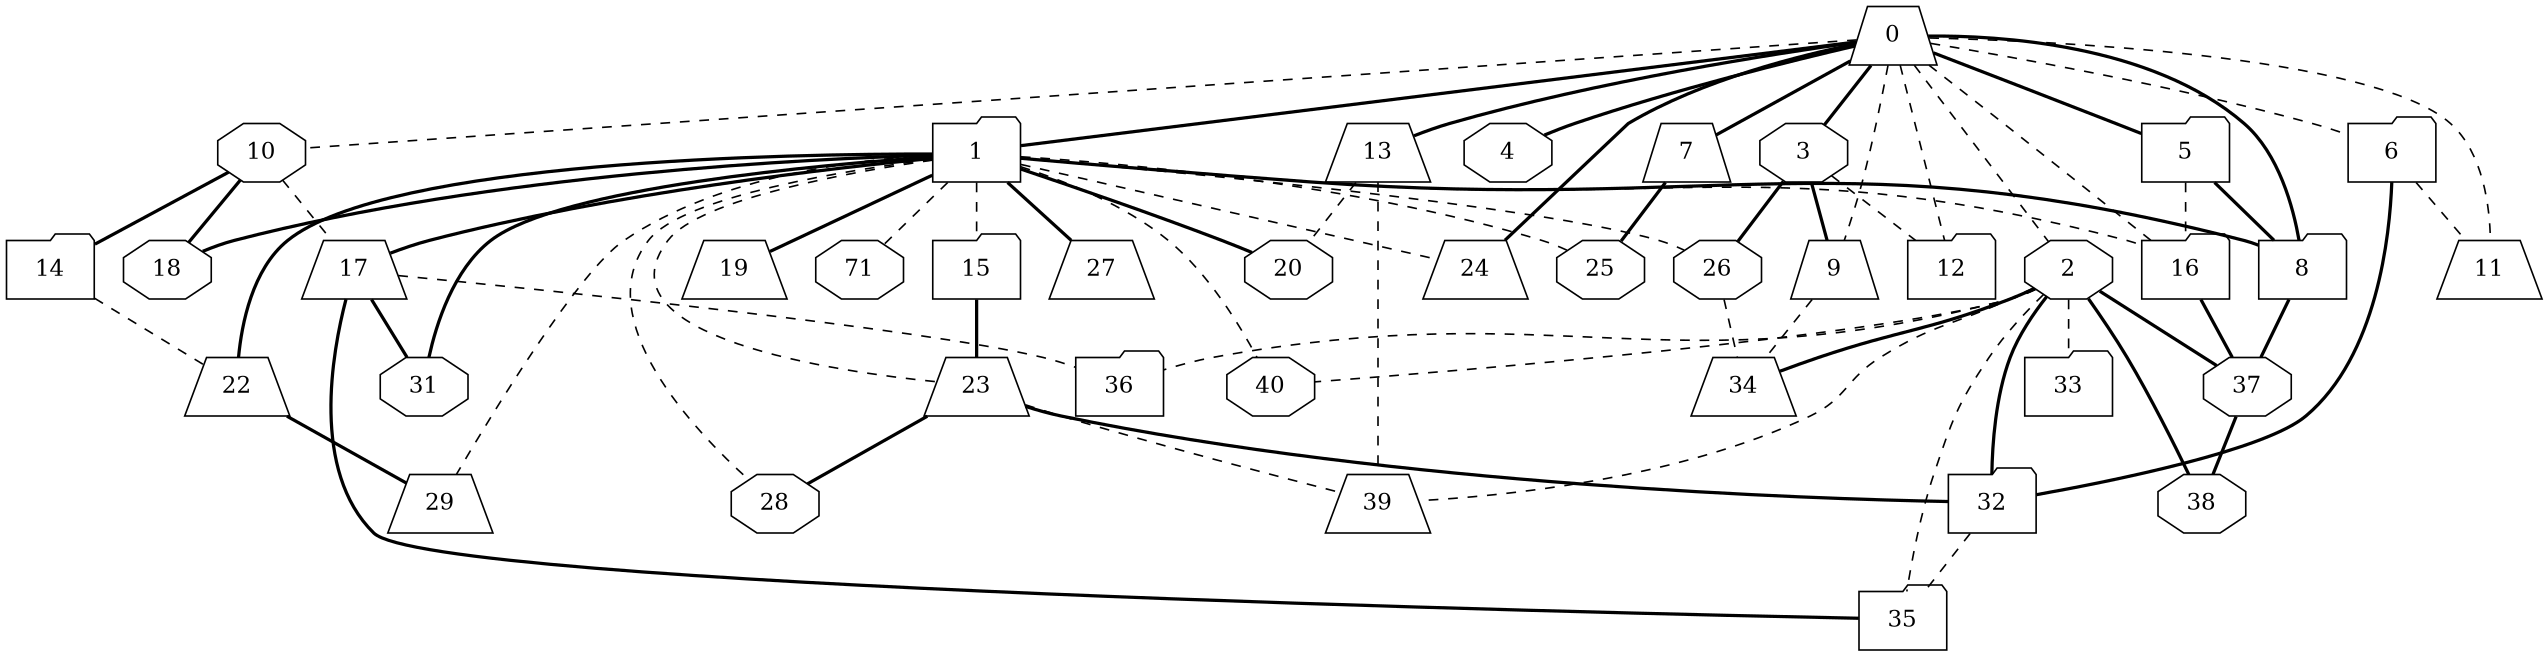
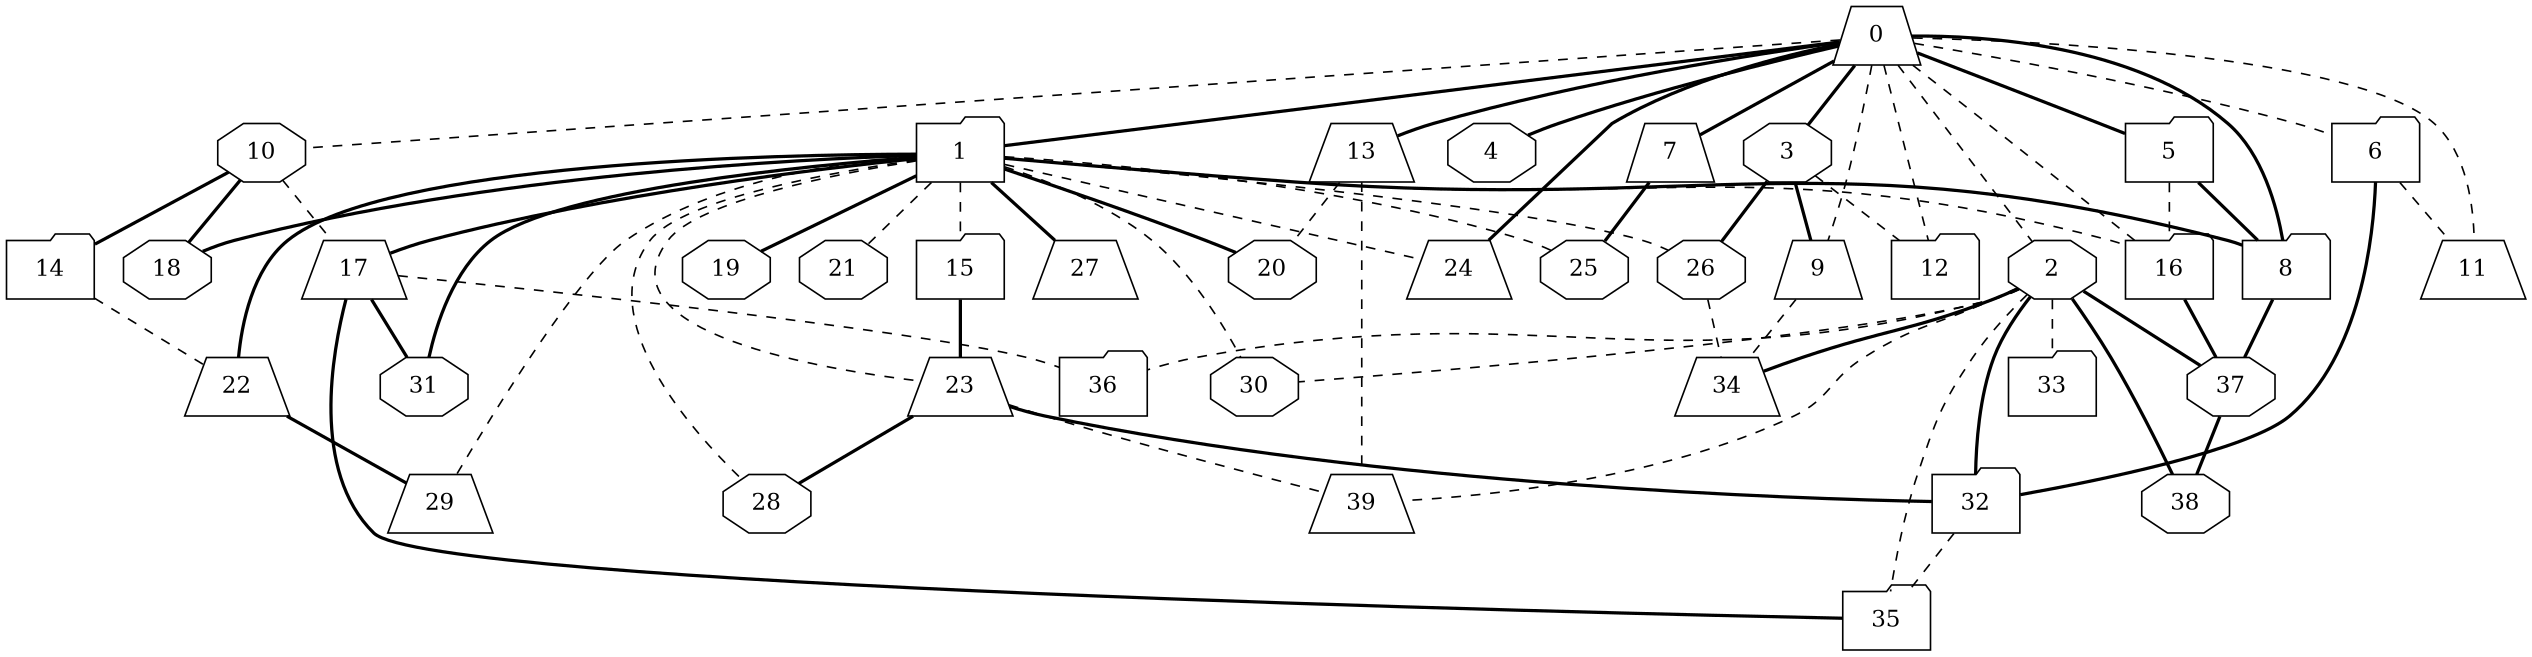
(734, 270) -> (726, 270)
(860, 270) -> (843, 270)
(1271, 387) -> (1254, 387)
